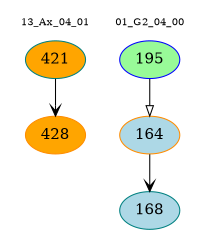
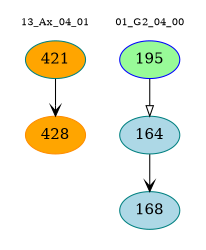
(150, 135) -> (150, 135)
